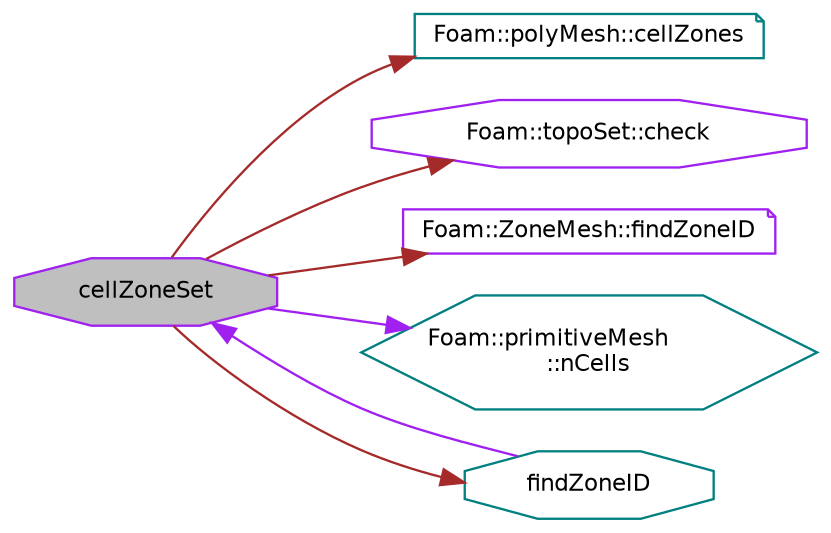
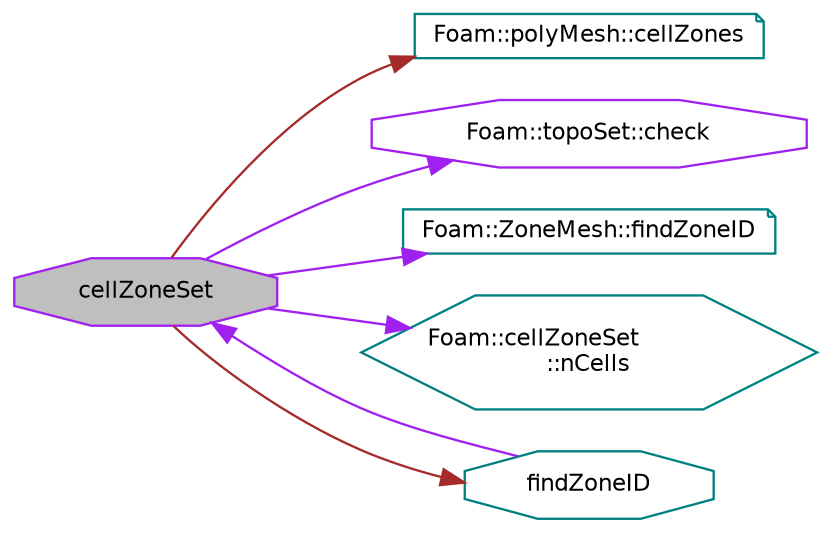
(315, 206) -> (315, 206)
(589, 231) -> (589, 231)
(336, 266) -> (336, 266)
(589, 352) -> (589, 352)
